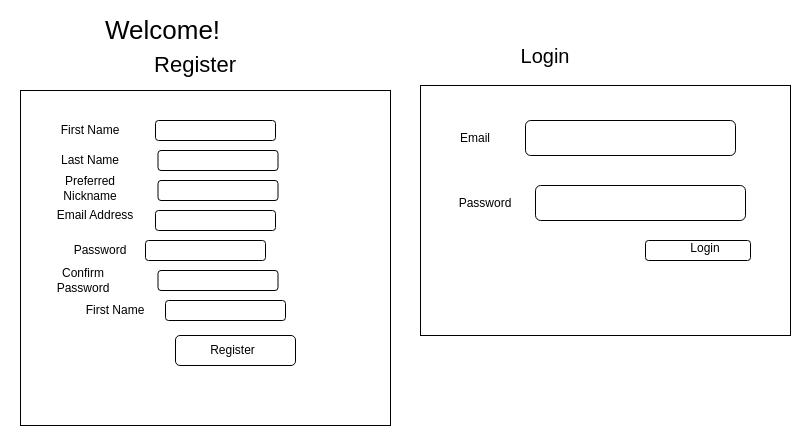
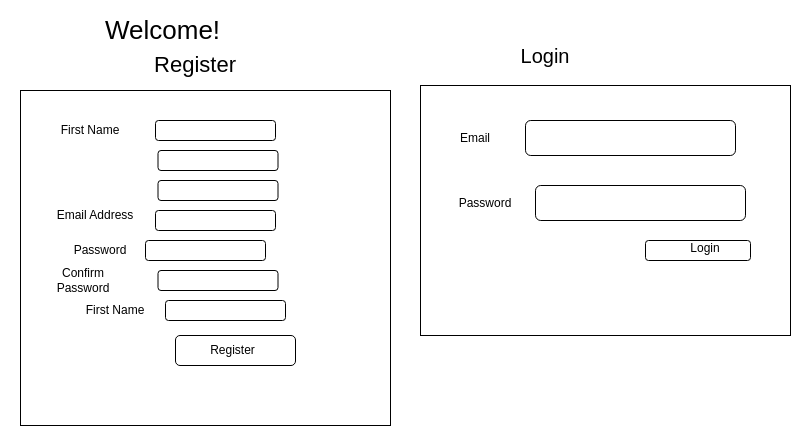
(91, 161) -> none
(91, 188) -> none
